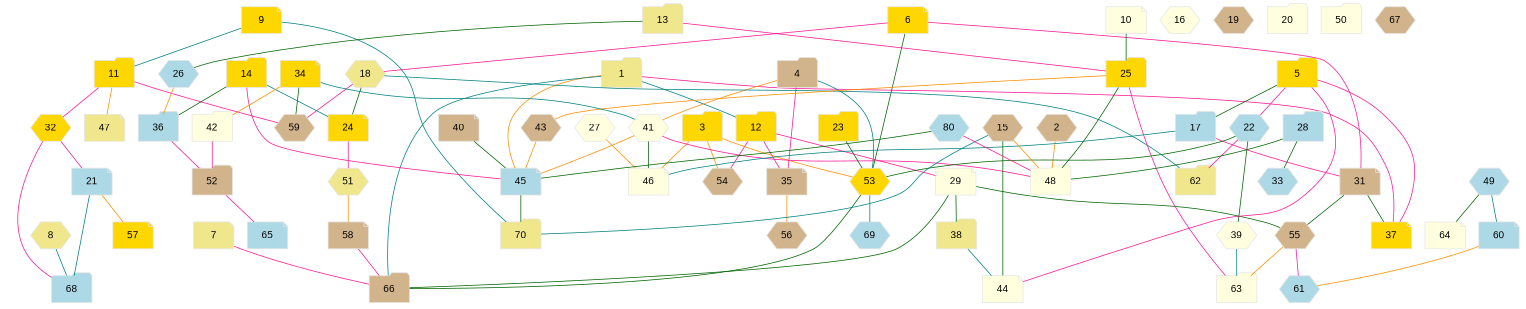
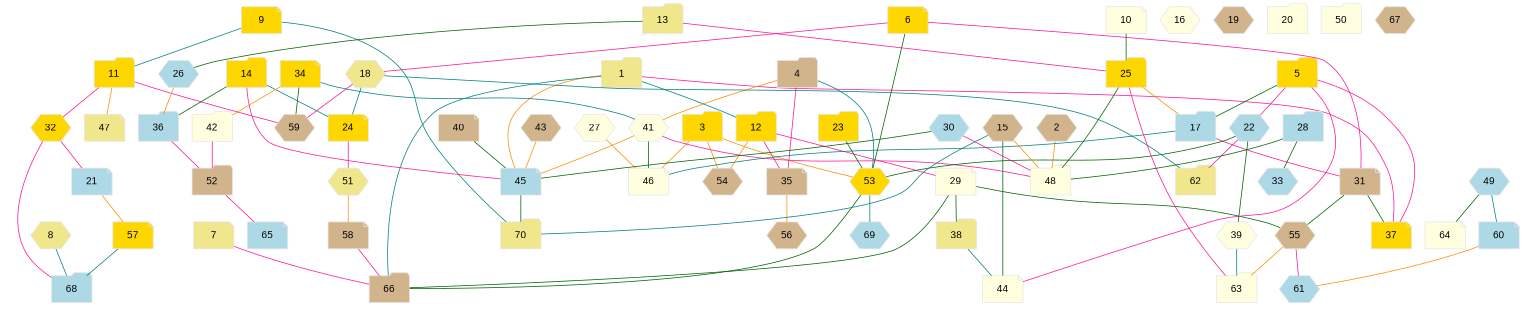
(761, 96) -> (1162, 102)
(357, 101) -> (357, 101)
(949, 128) -> (949, 128)
(739, 155) -> (739, 155)
(82, 235) -> (102, 262)
